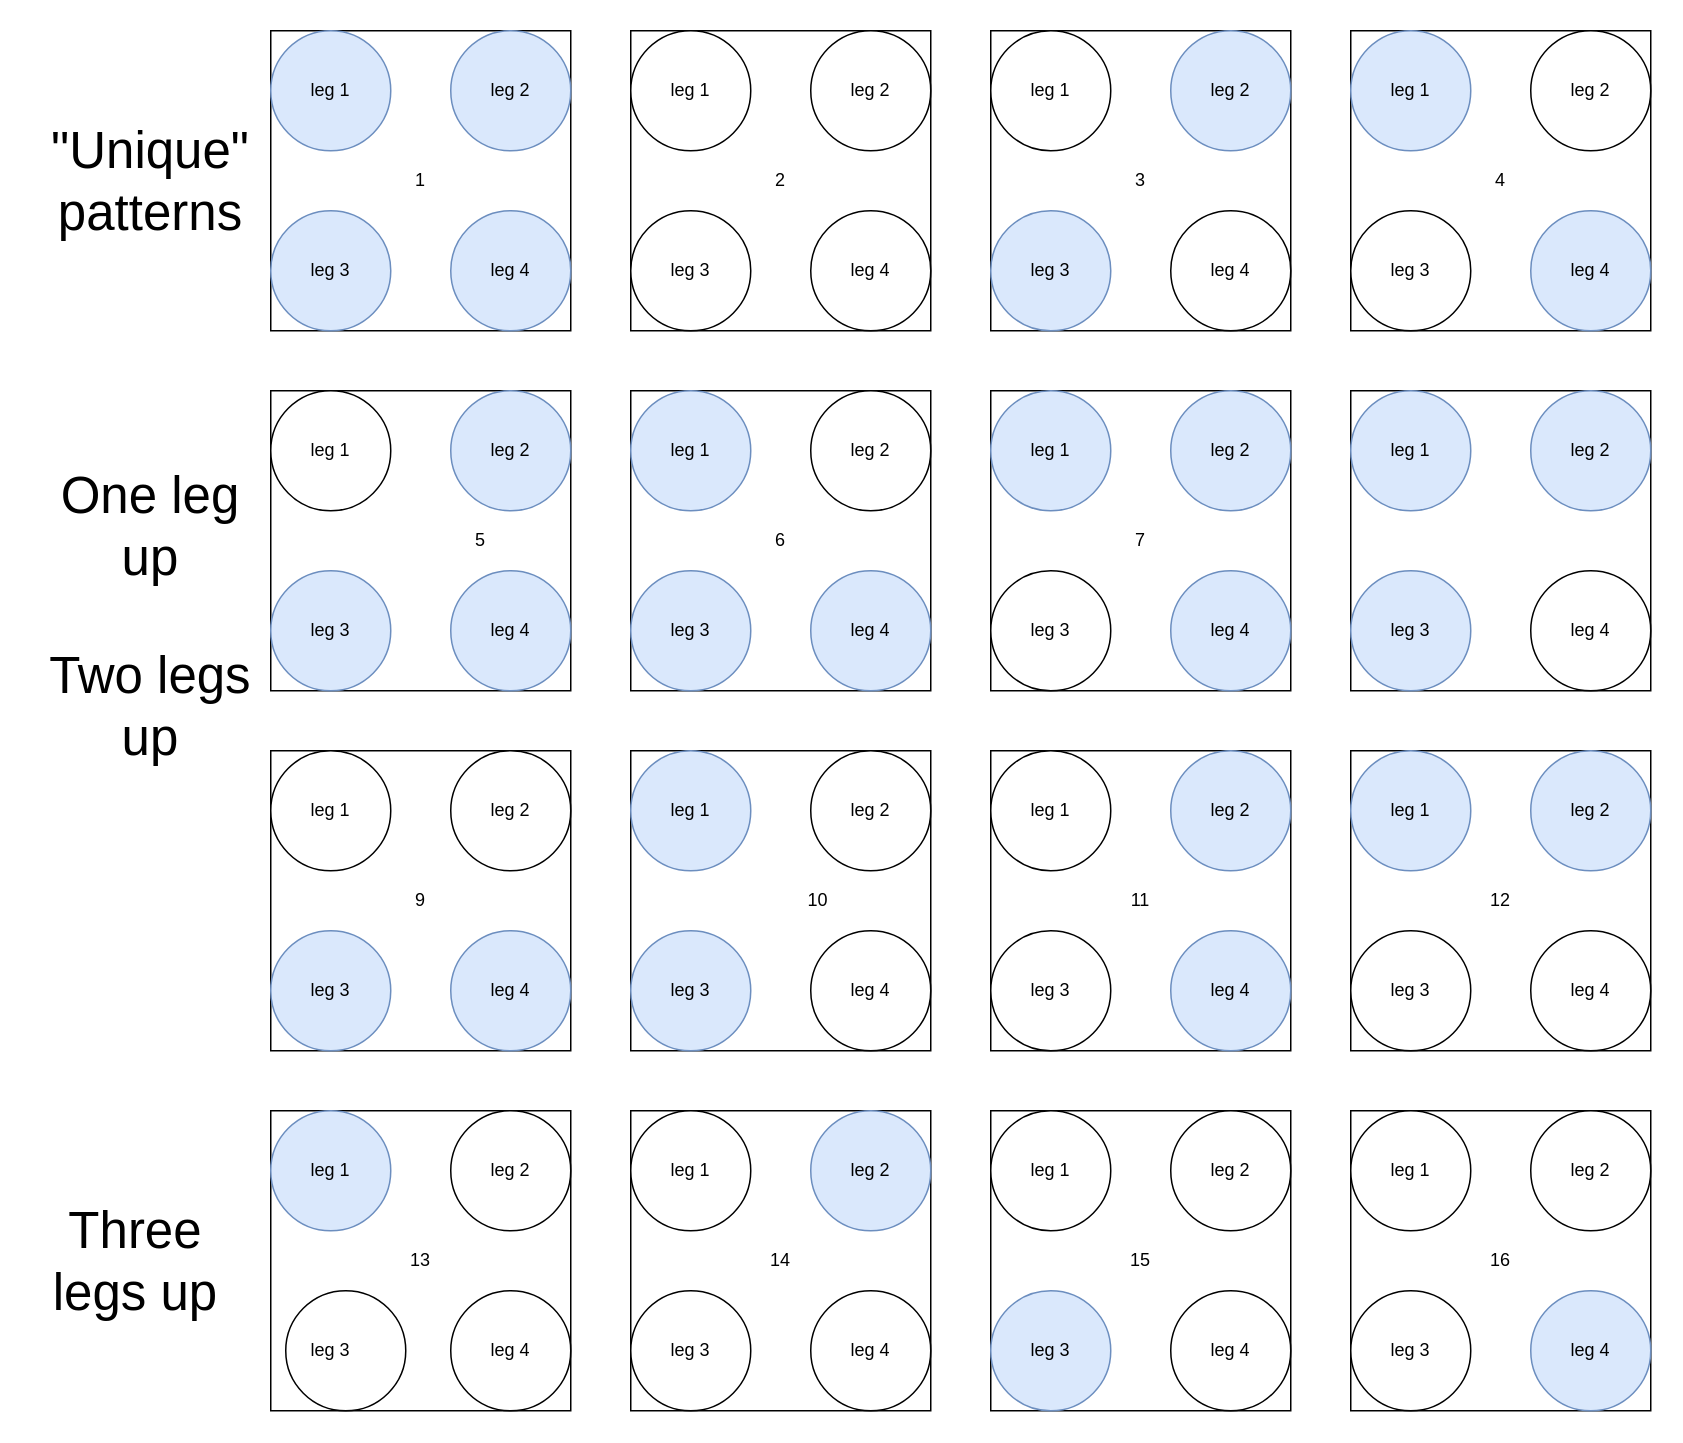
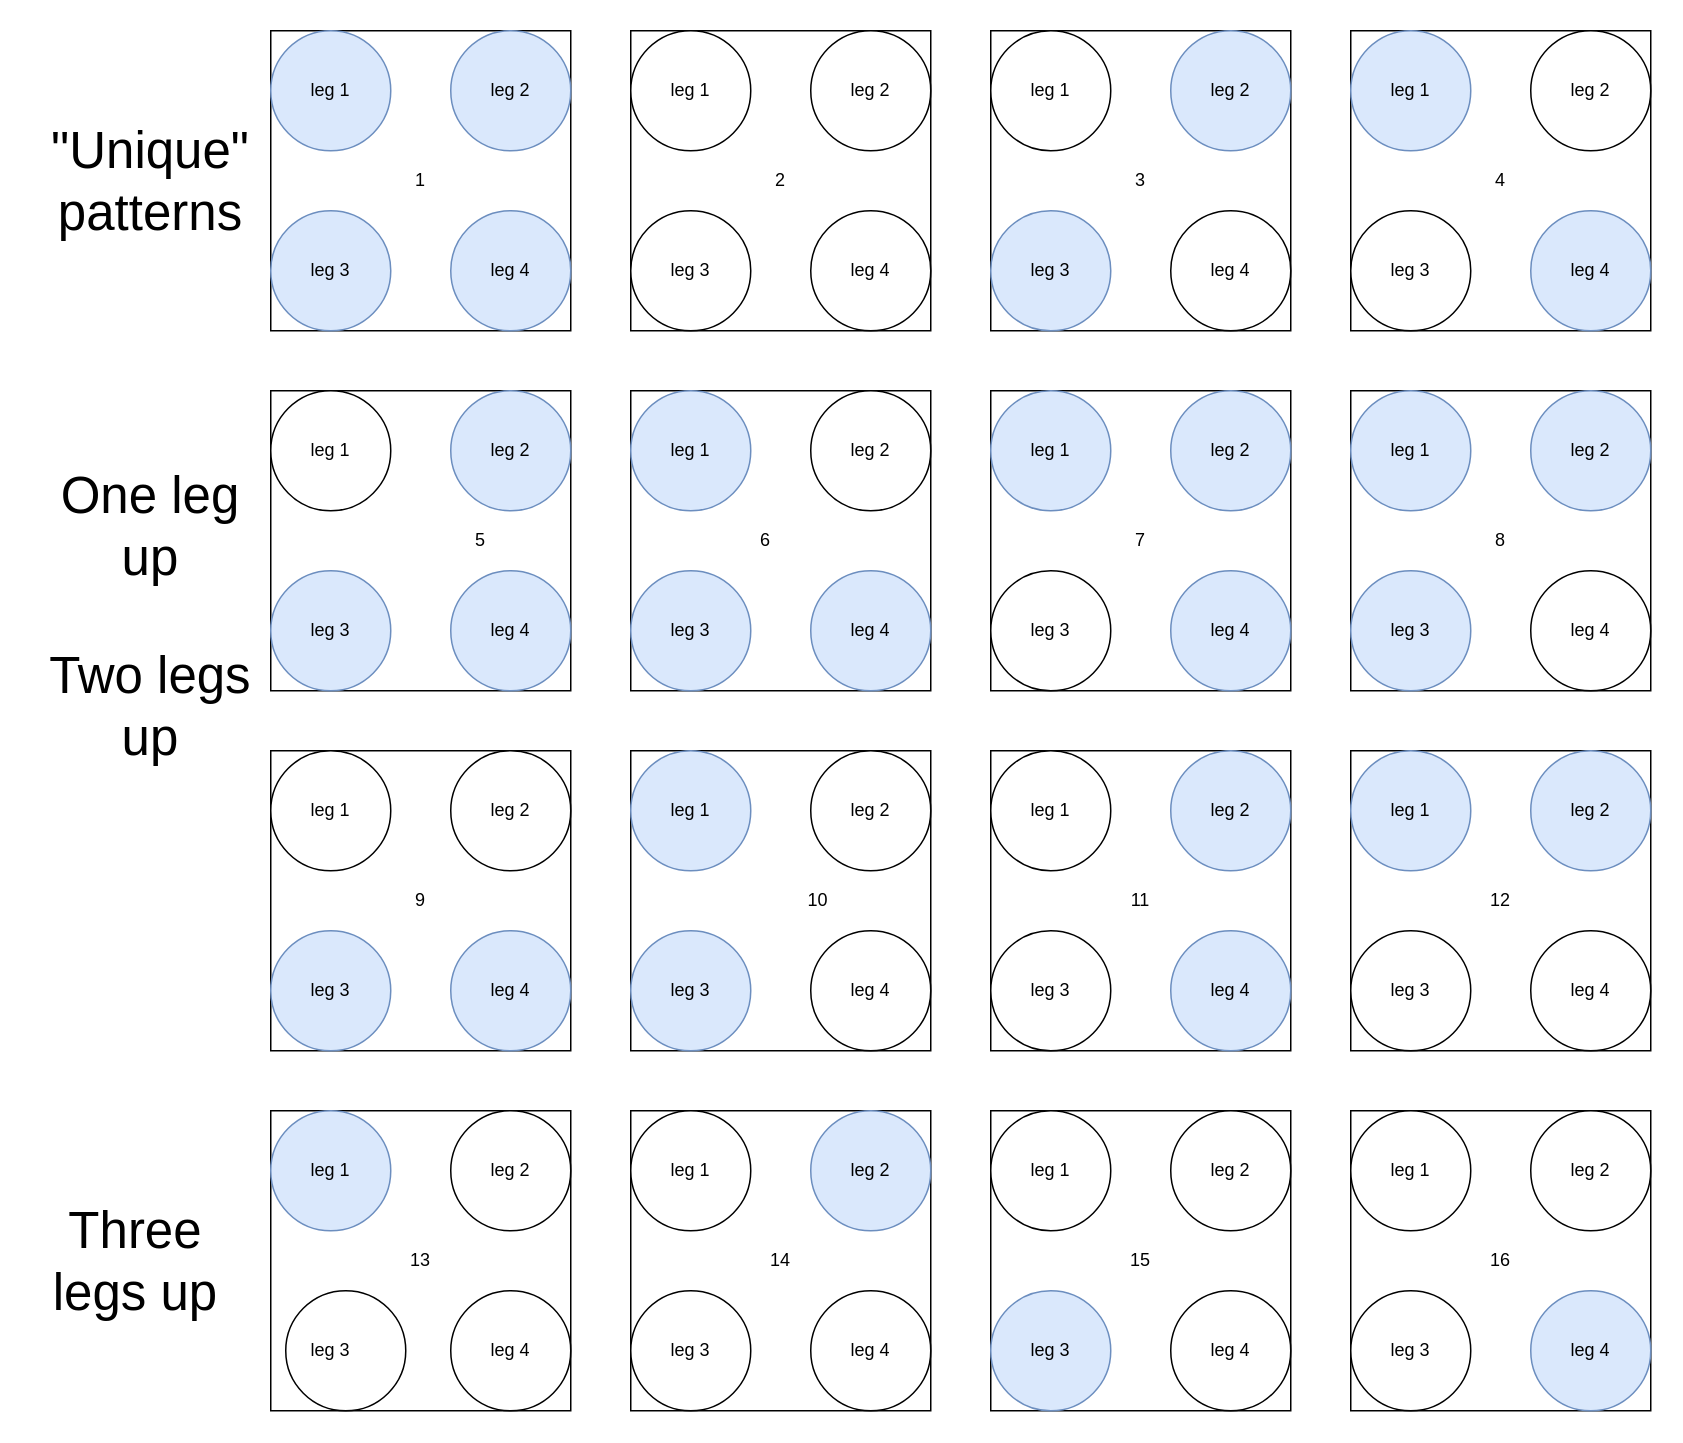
(781, 541) -> (766, 541)
none -> (1501, 541)
